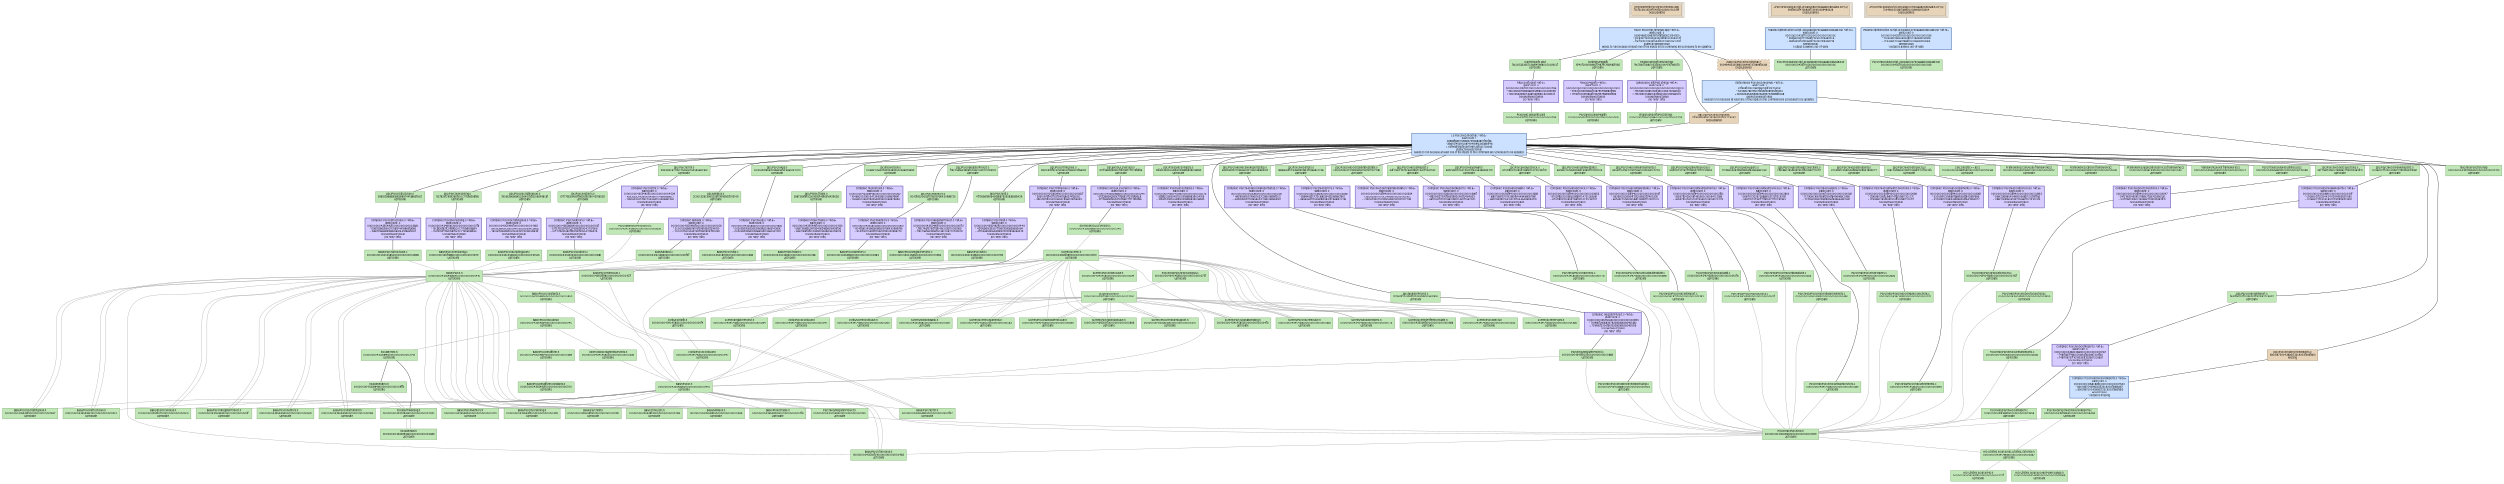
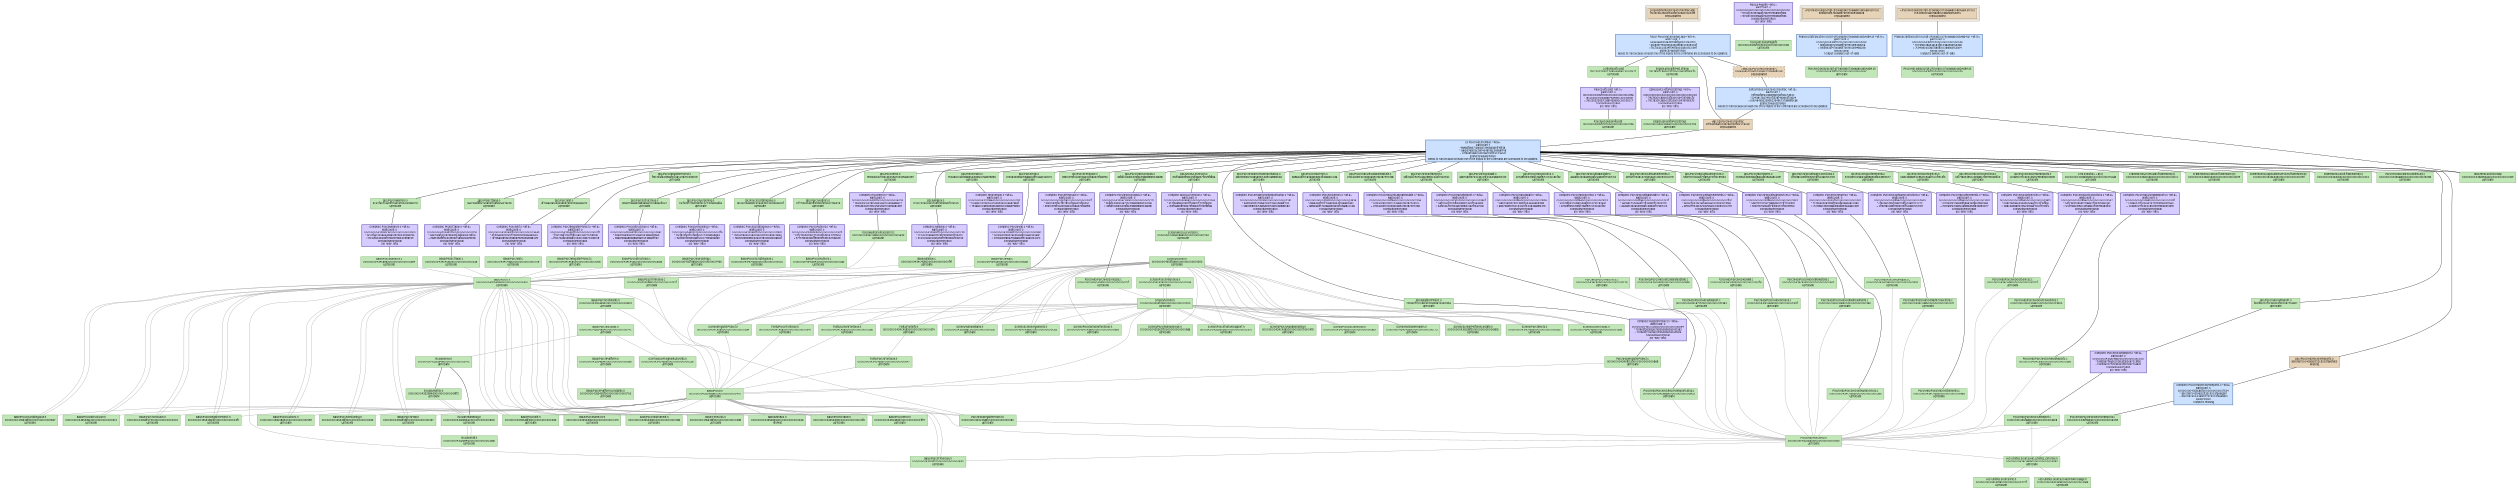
(1598, 65) -> none
(716, 414) -> (777, 420)
none -> (408, 420)
